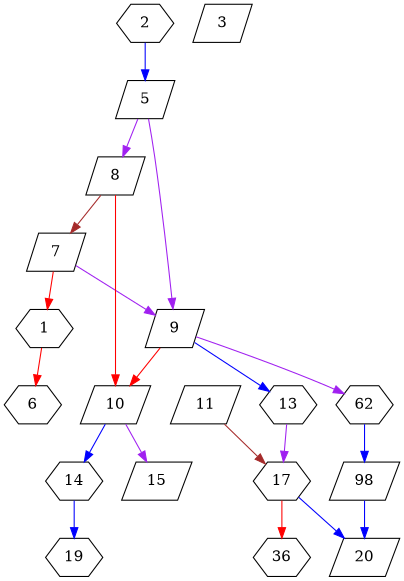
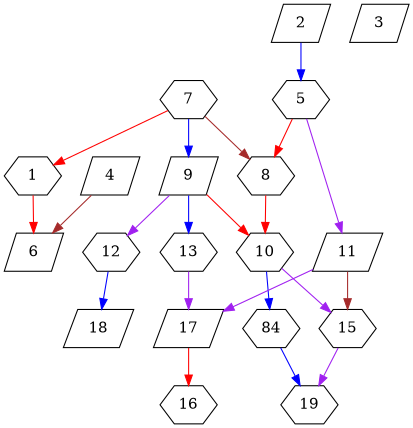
(145, 23) -> (301, 23)
(145, 100) -> (301, 100)
(132, 133) -> (286, 133)
none -> (110, 176)
(116, 176) -> (266, 176)
(162, 208) -> (323, 171)
(89, 210) -> (223, 134)
(56, 252) -> (189, 100)
(107, 285) -> (189, 133)
none -> (348, 285)
none -> (331, 362)
(33, 405) -> (34, 252)
(116, 405) -> (265, 252)
(365, 405) -> (111, 252)
(241, 440) -> (275, 287)
(74, 481) -> (271, 329)
(157, 481) -> (348, 329)
(282, 481) -> (189, 329)
(365, 481) -> (99, 329)
(282, 557) -> (189, 405)
(365, 557) -> none
